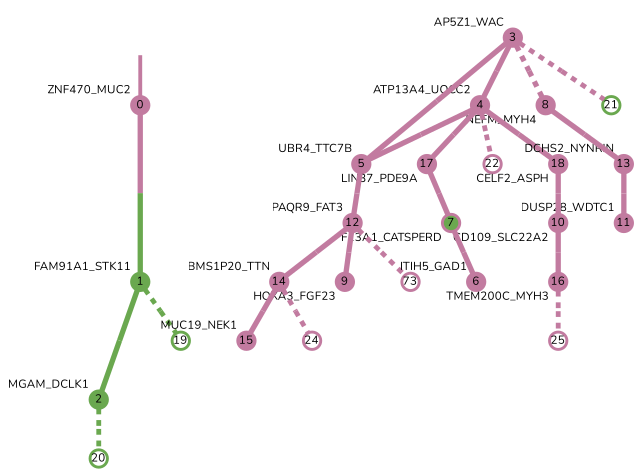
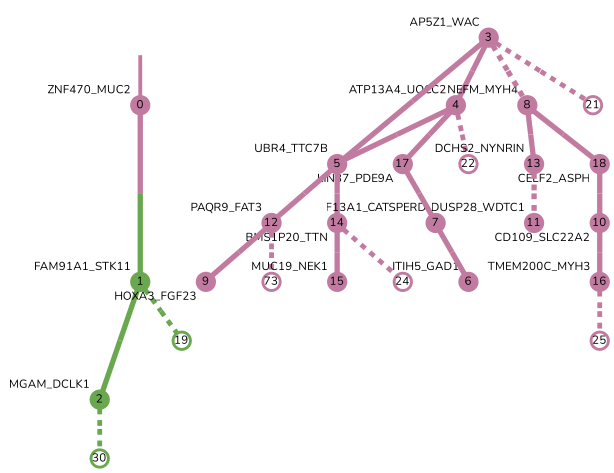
(611, 105) -> (593, 105)
(519, 135) -> (563, 134)
(624, 193) -> (534, 193)
(451, 223) -> (436, 223)
(316, 252) -> (337, 193)
(99, 459) -> (100, 459)
